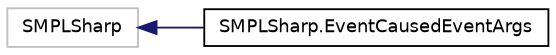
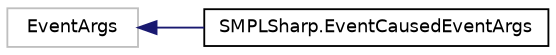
(73, 28) -> (73, 28)
